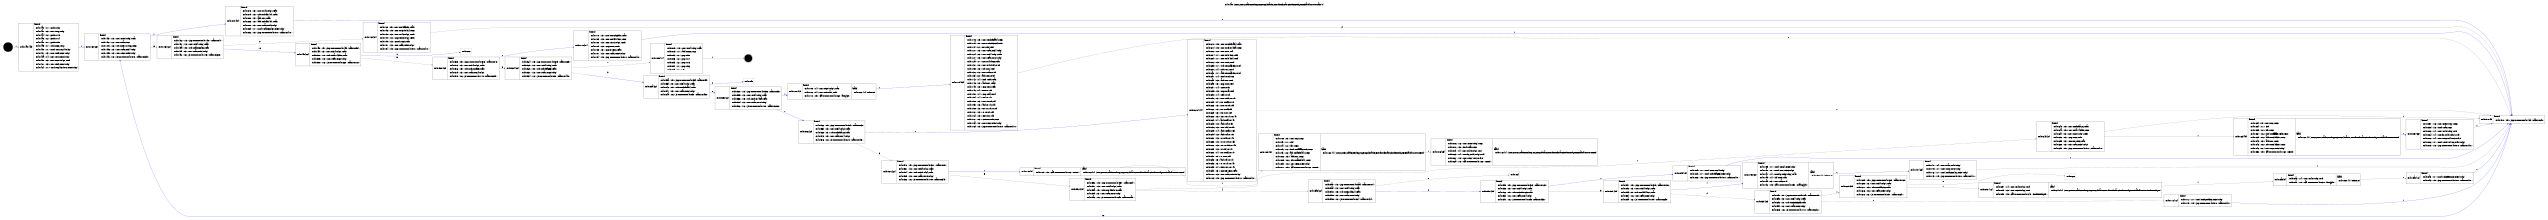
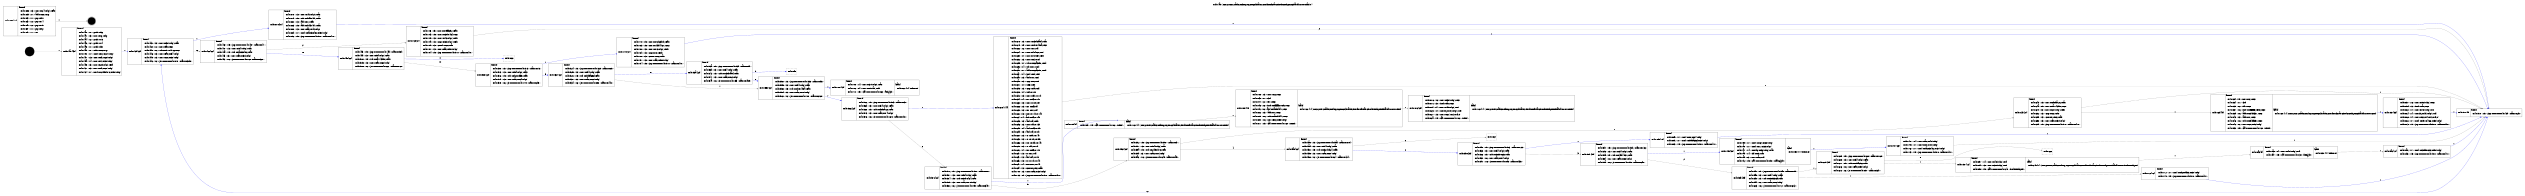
(610, 66) -> (686, 87)
(984, 83) -> none
